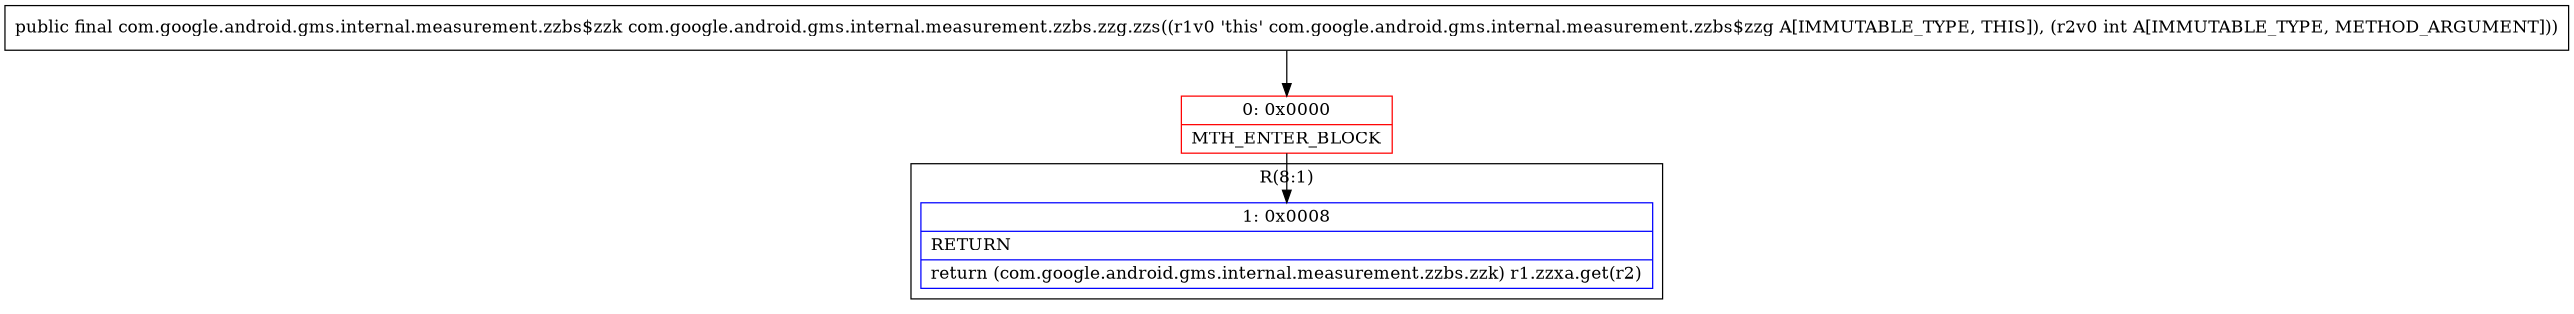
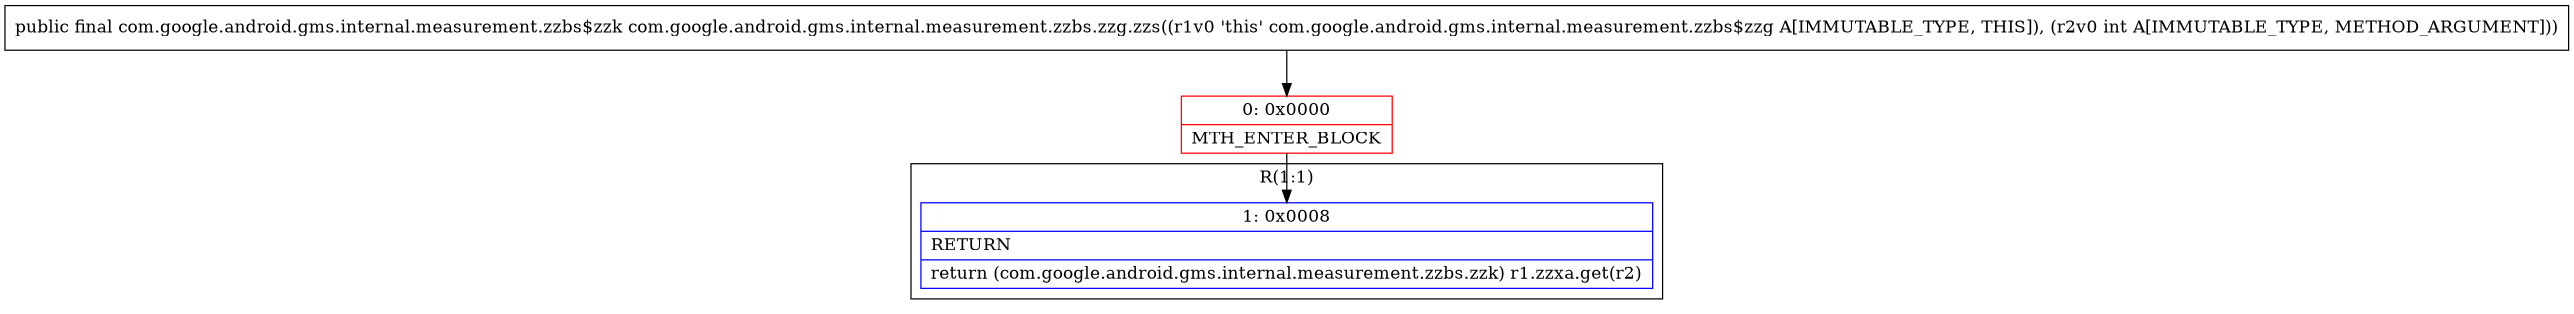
(1287, 178) -> (1287, 178)
